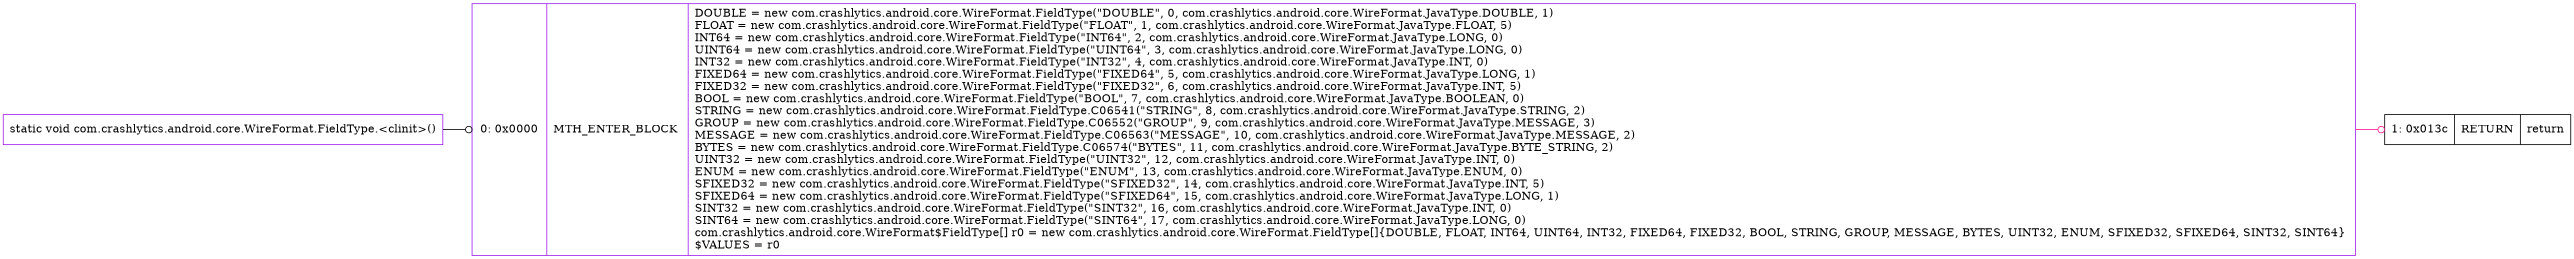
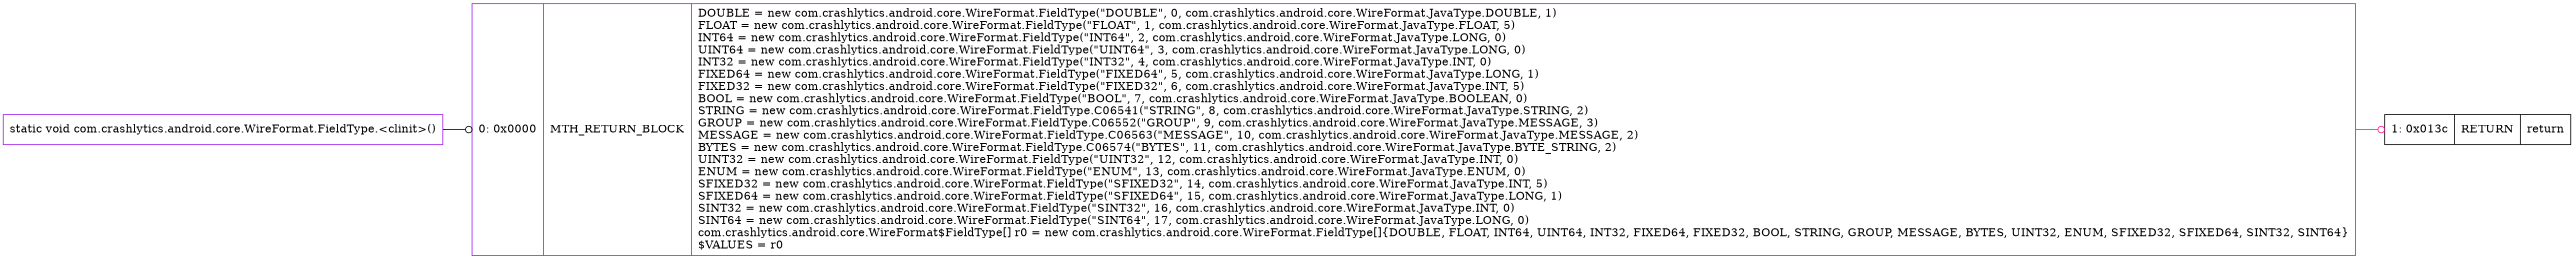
(616, 129) -> (618, 129)
